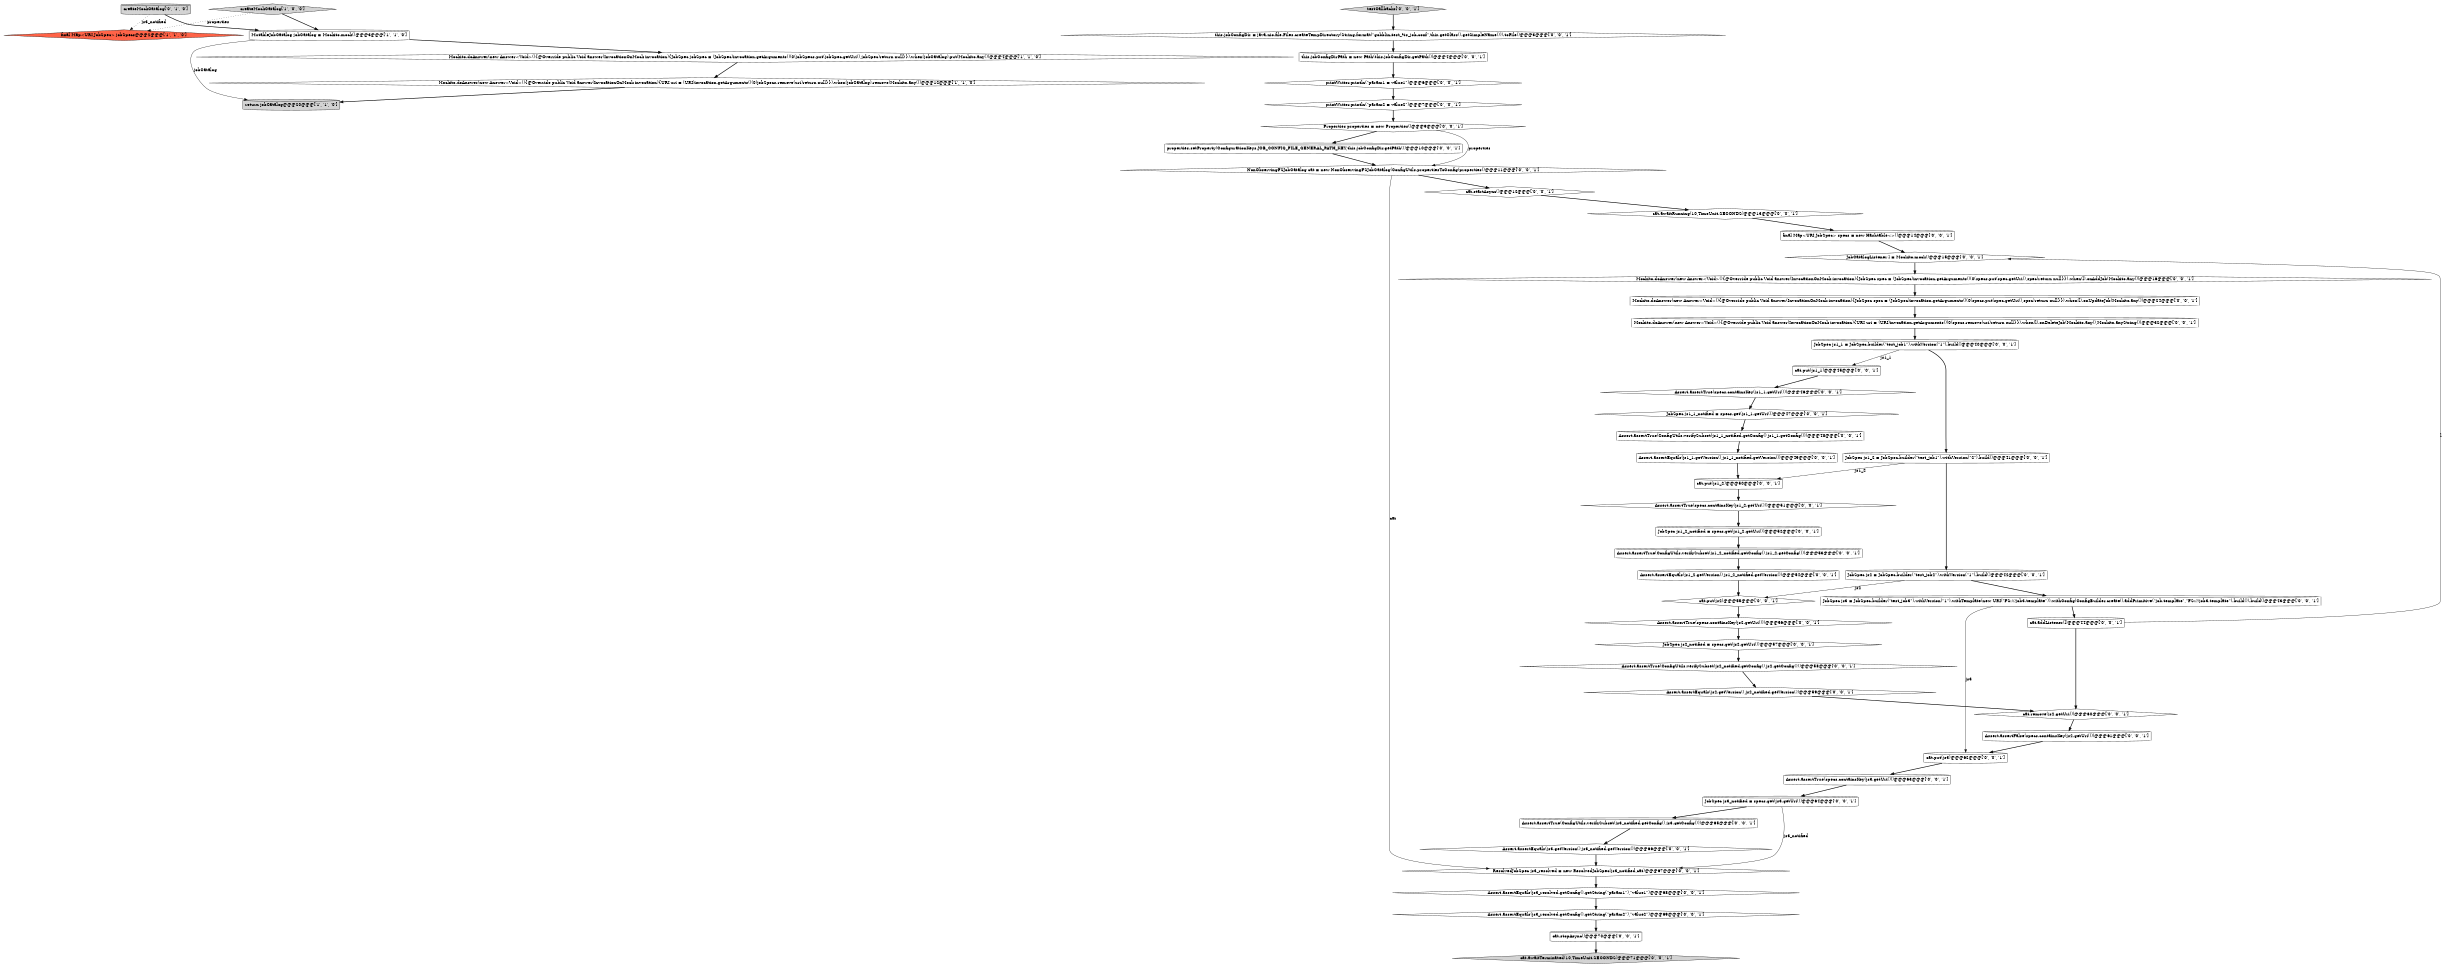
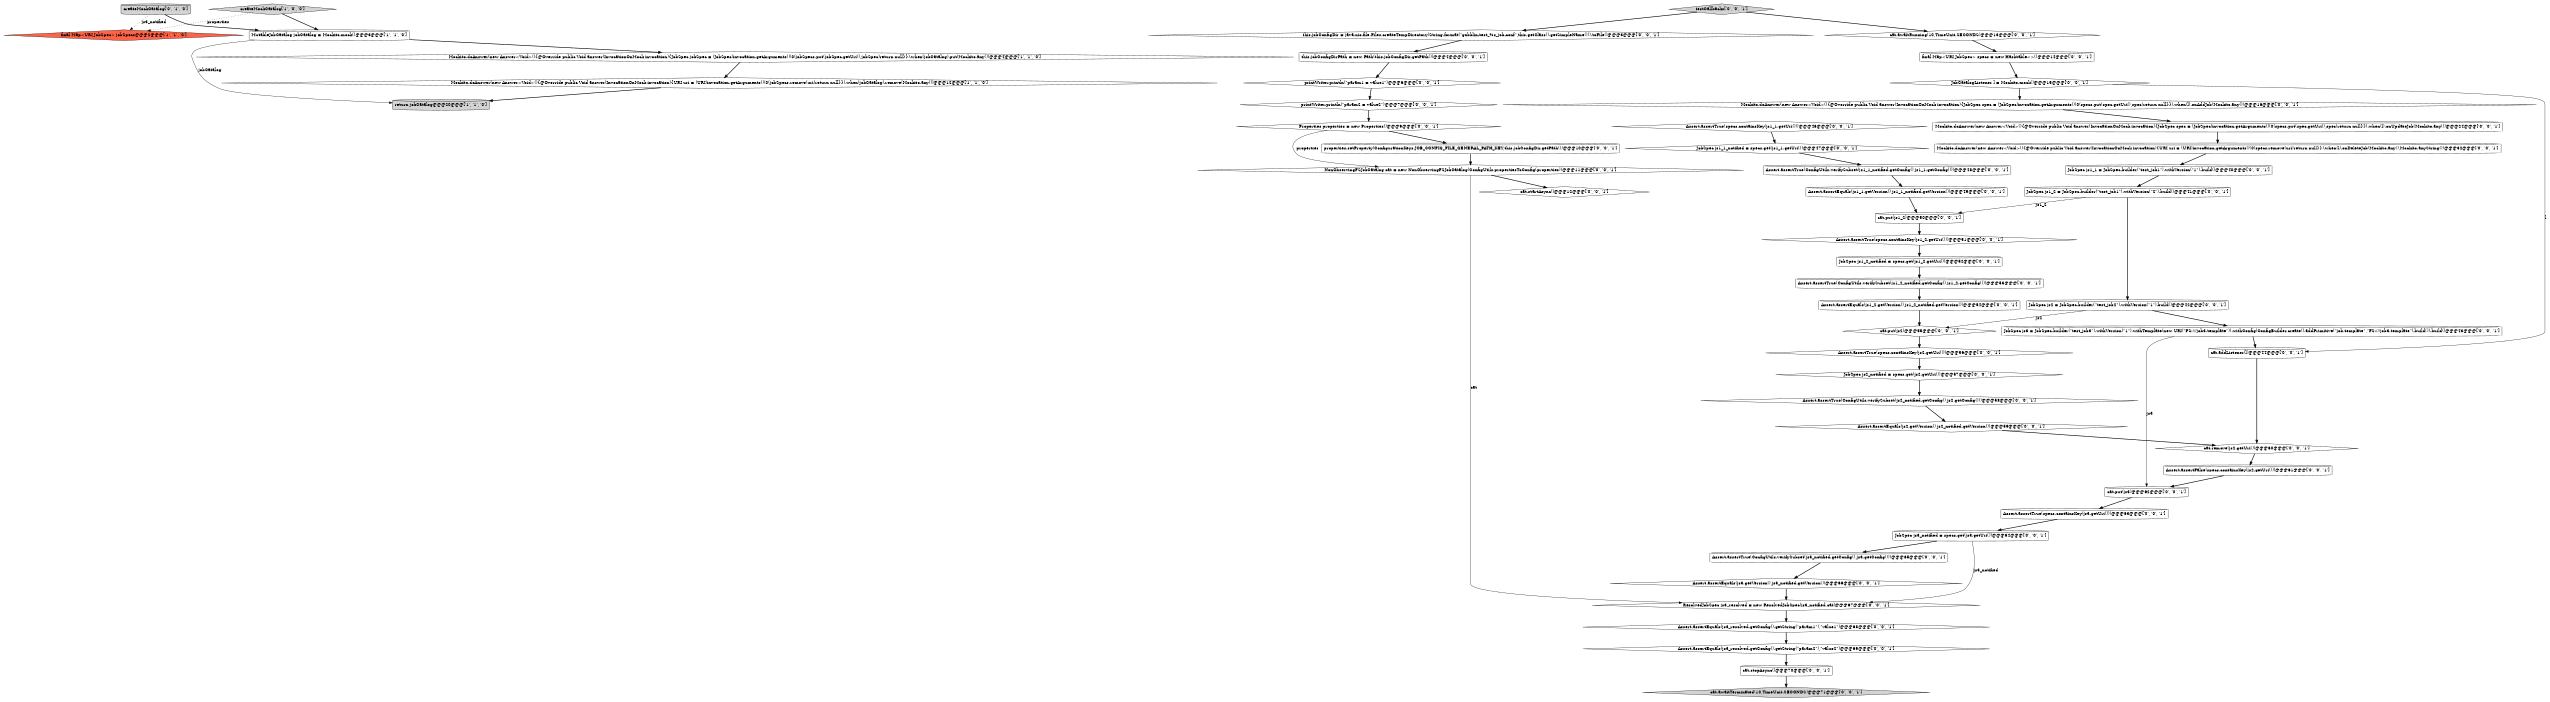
(1613, 202) -> (1835, 22)
(1837, 371) -> none
(2440, 383) -> (2545, 120)
